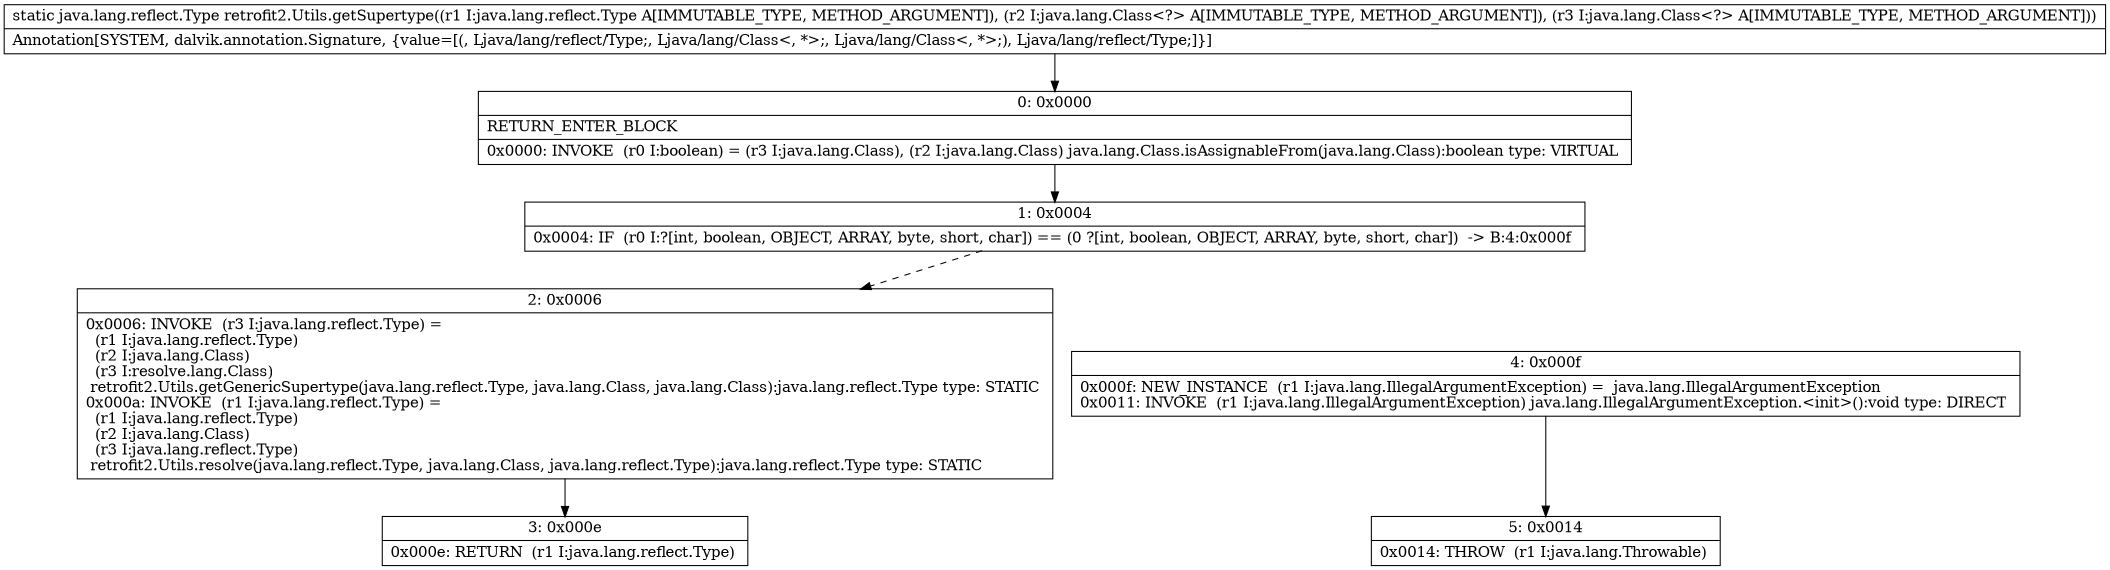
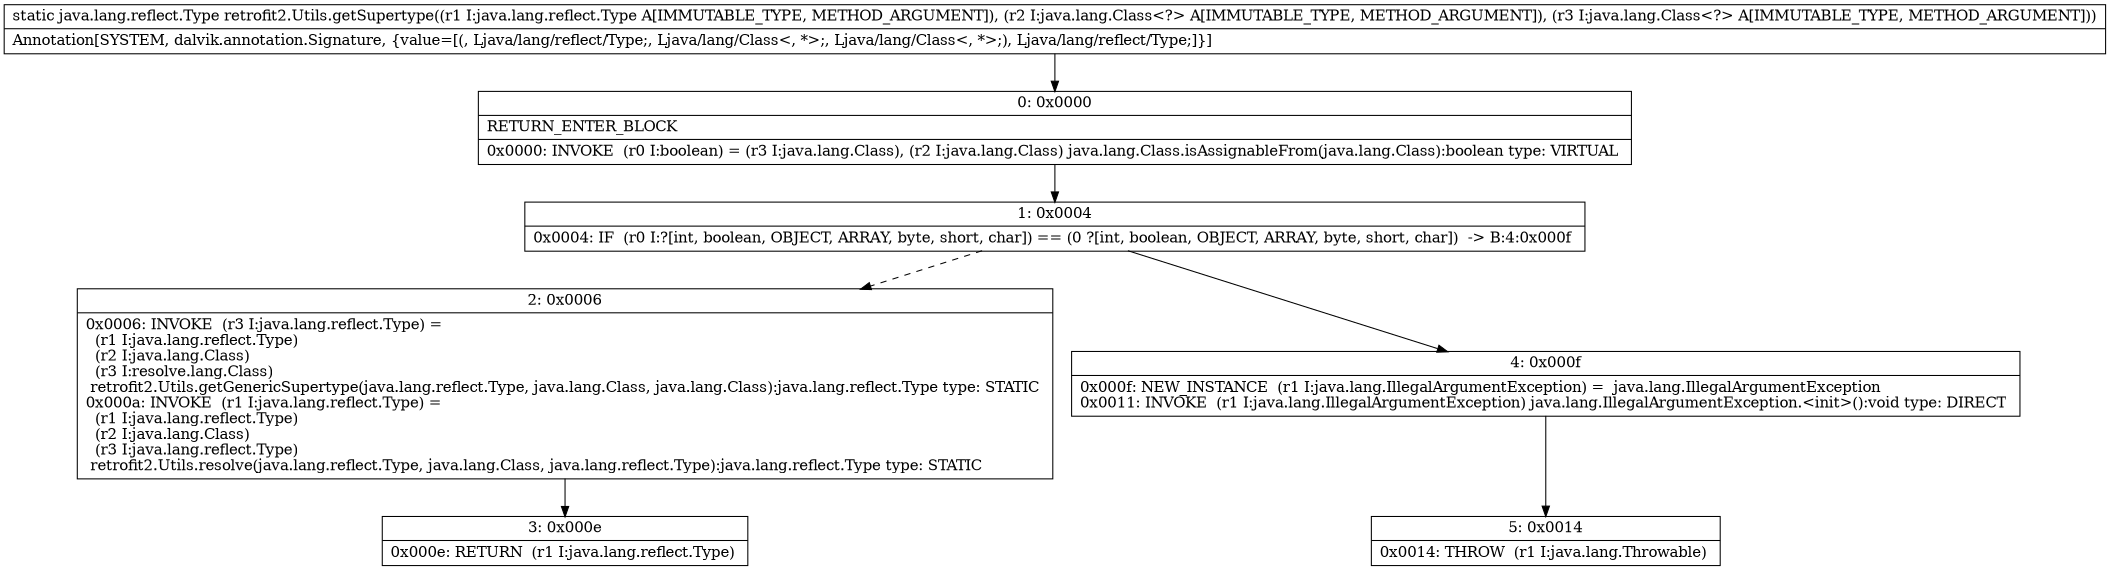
none -> (1283, 300)
